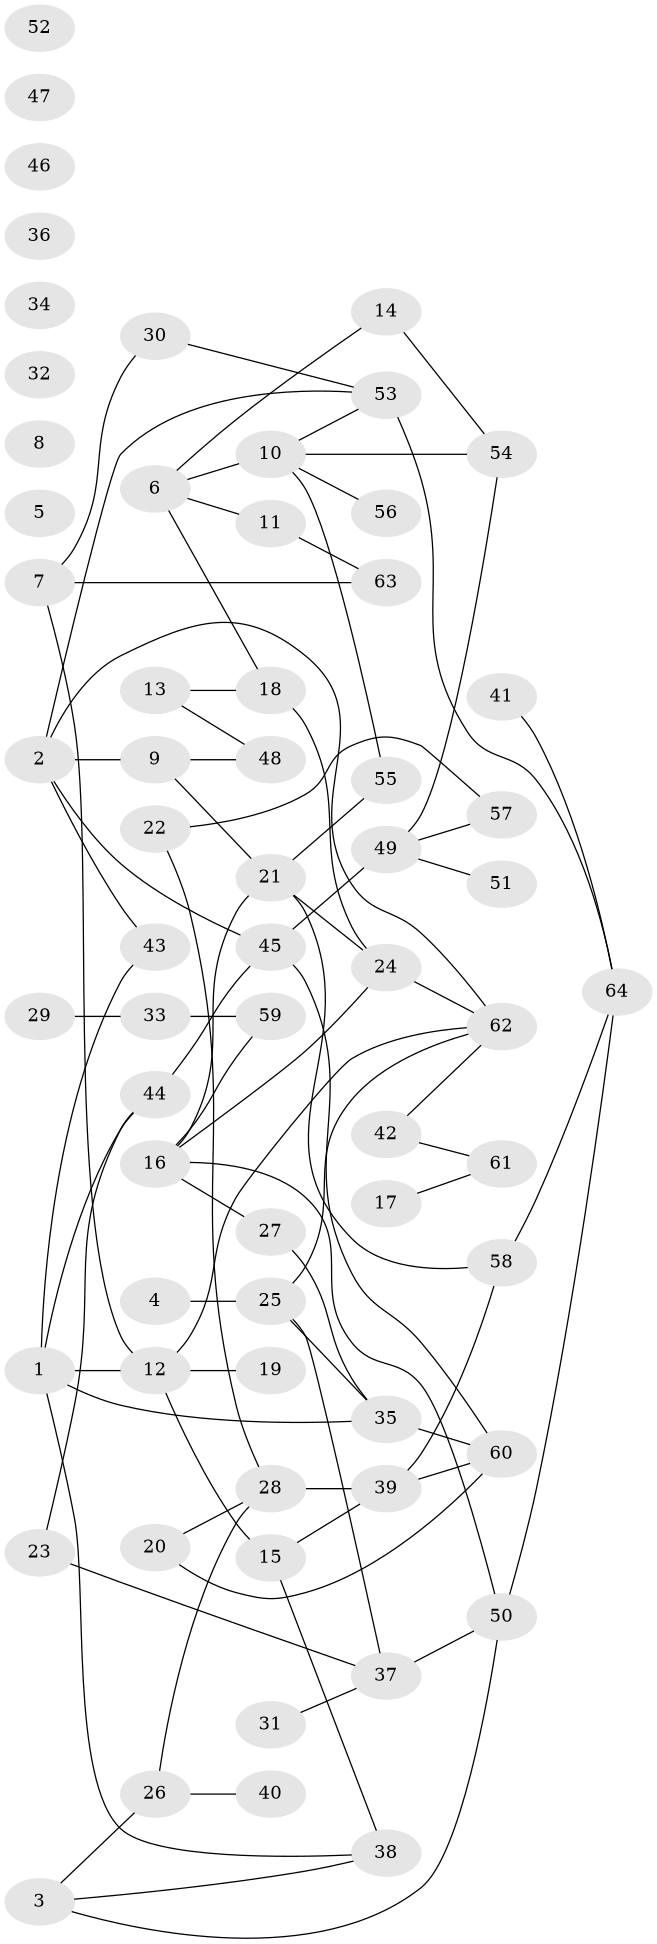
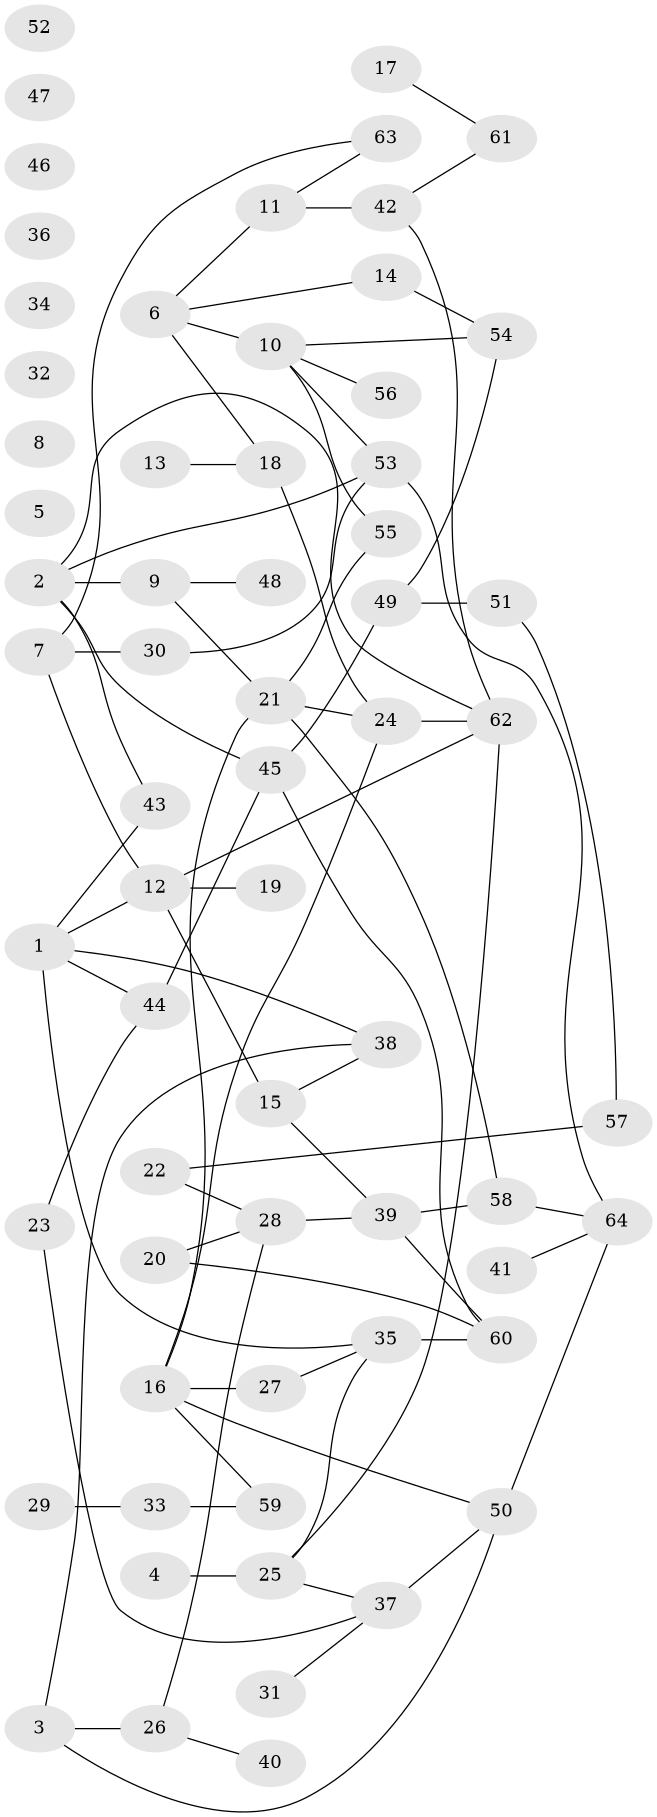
none -> (329, 208)
(213, 725) -> none
(444, 832) -> (596, 855)
